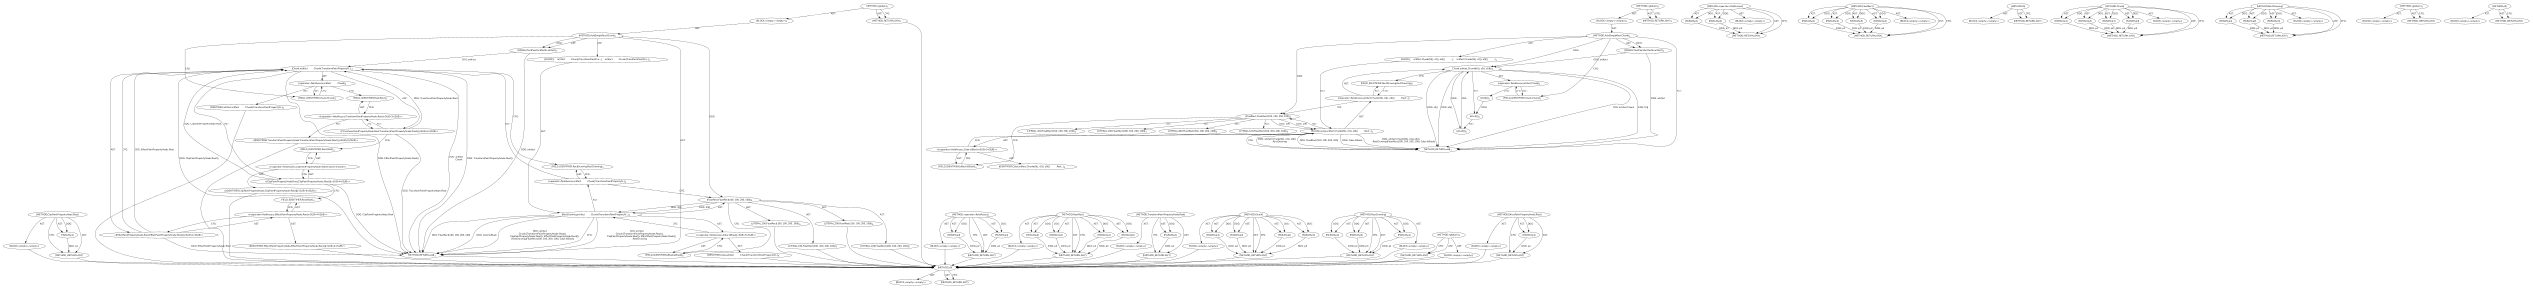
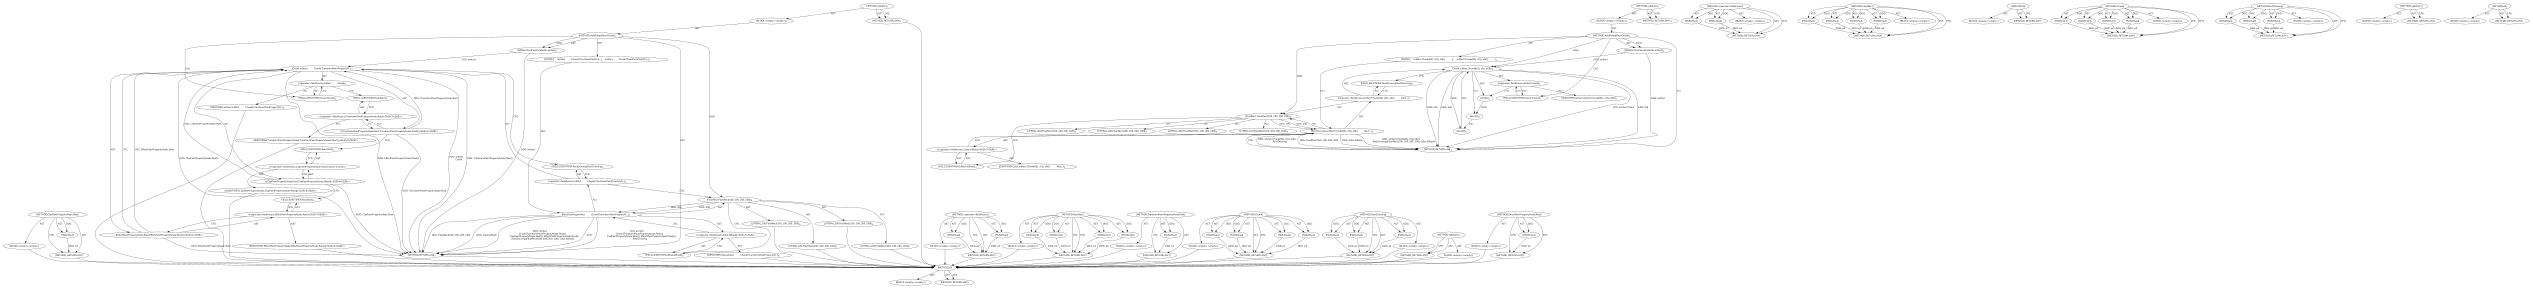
none -> (1478, 83)
none -> (1589, 98)
